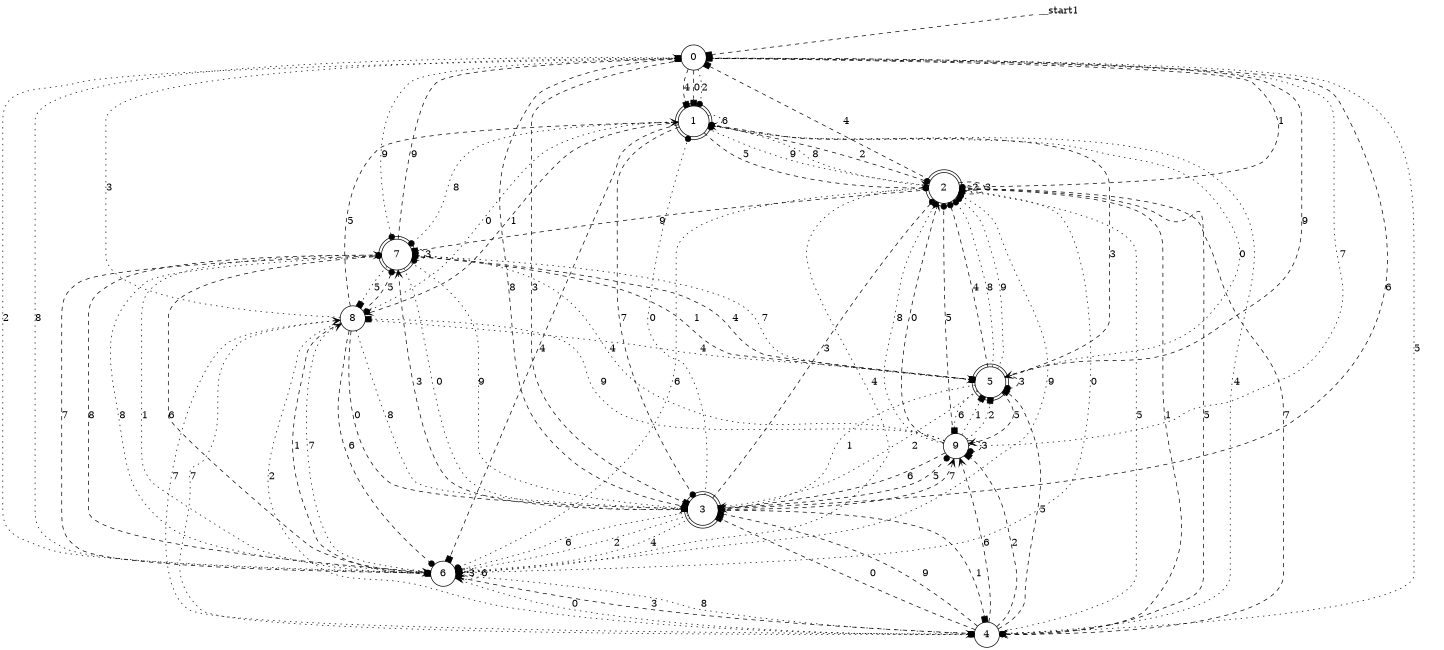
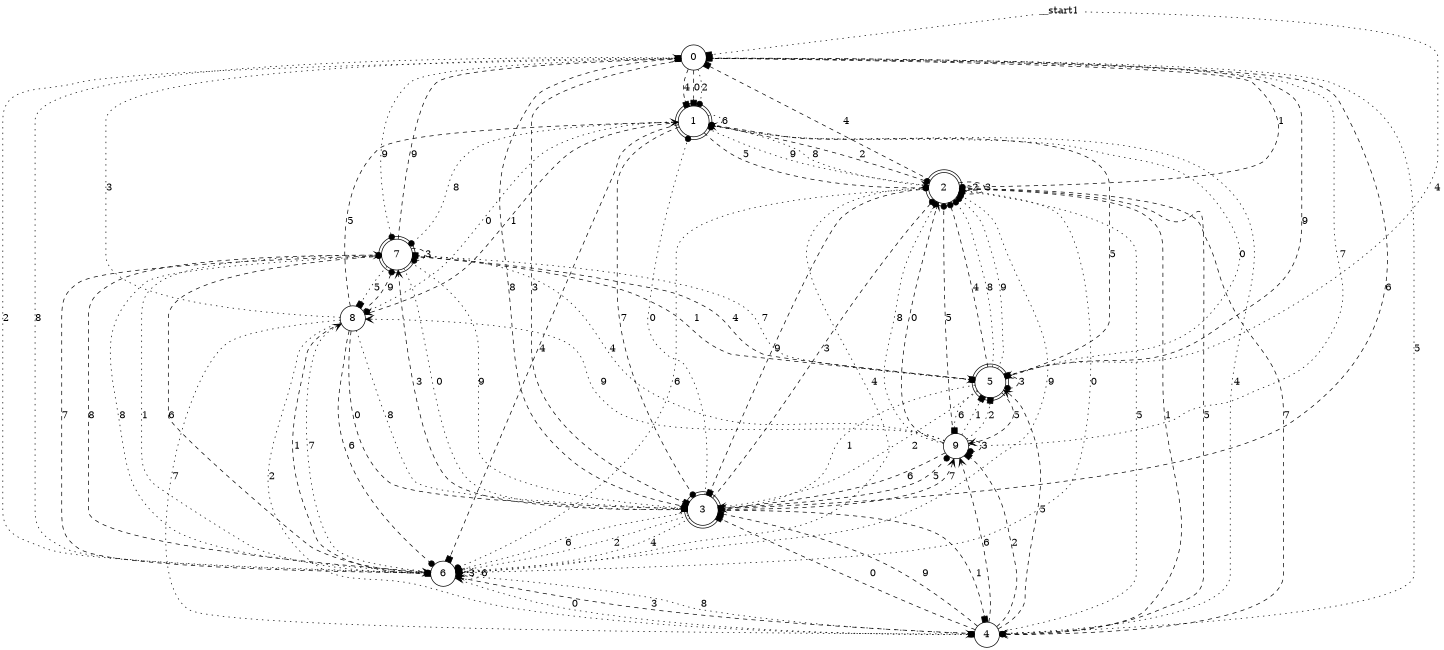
(873, 35) -> (873, 35)
(673, 214) -> (791, 309)
(1113, 255) -> (1113, 255)
(391, 288) -> (391, 288)
(652, 347) -> (1431, 179)
(639, 421) -> (639, 421)
(1036, 520) -> (1036, 520)
(195, 603) -> none
